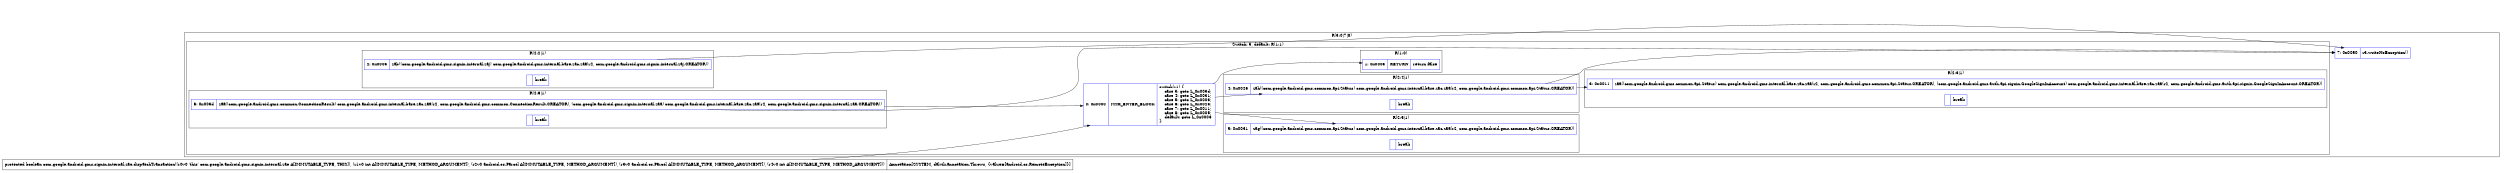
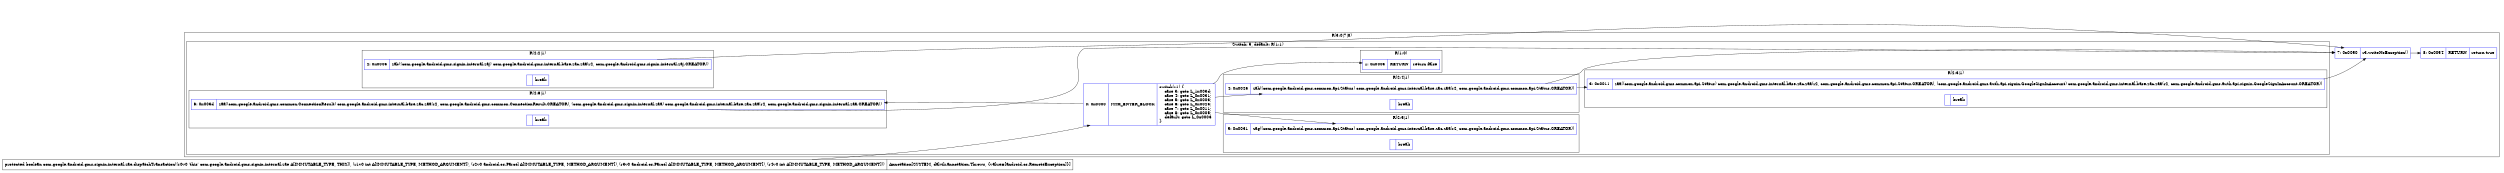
none -> (2459, 53)
none -> (2345, 72)
(1185, 92) -> (1185, 92)
(1002, 106) -> (985, 103)
